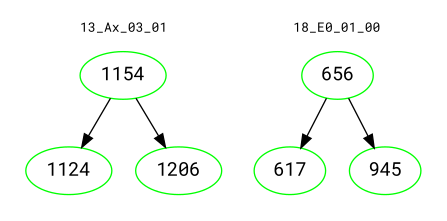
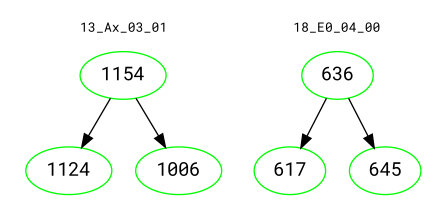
(338, 28) -> (338, 28)
(338, 75) -> (338, 75)
(179, 171) -> (179, 171)
(385, 171) -> (385, 171)
